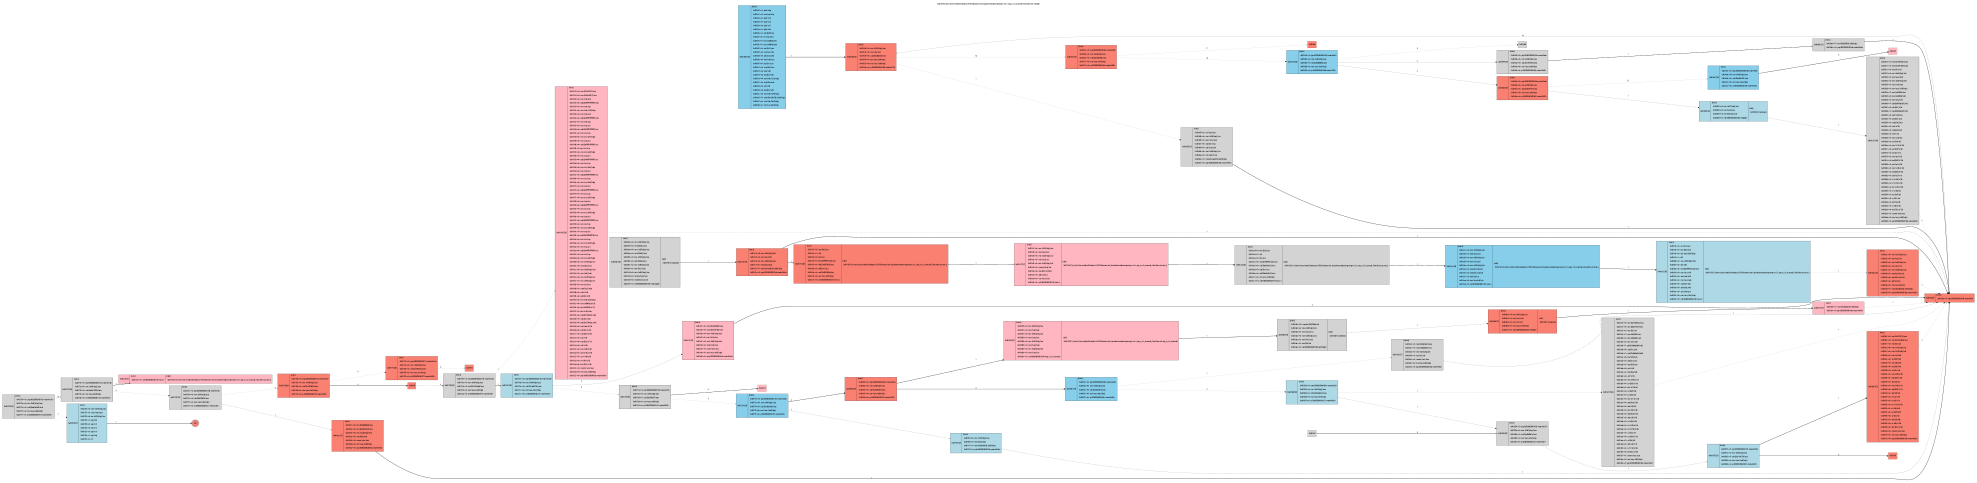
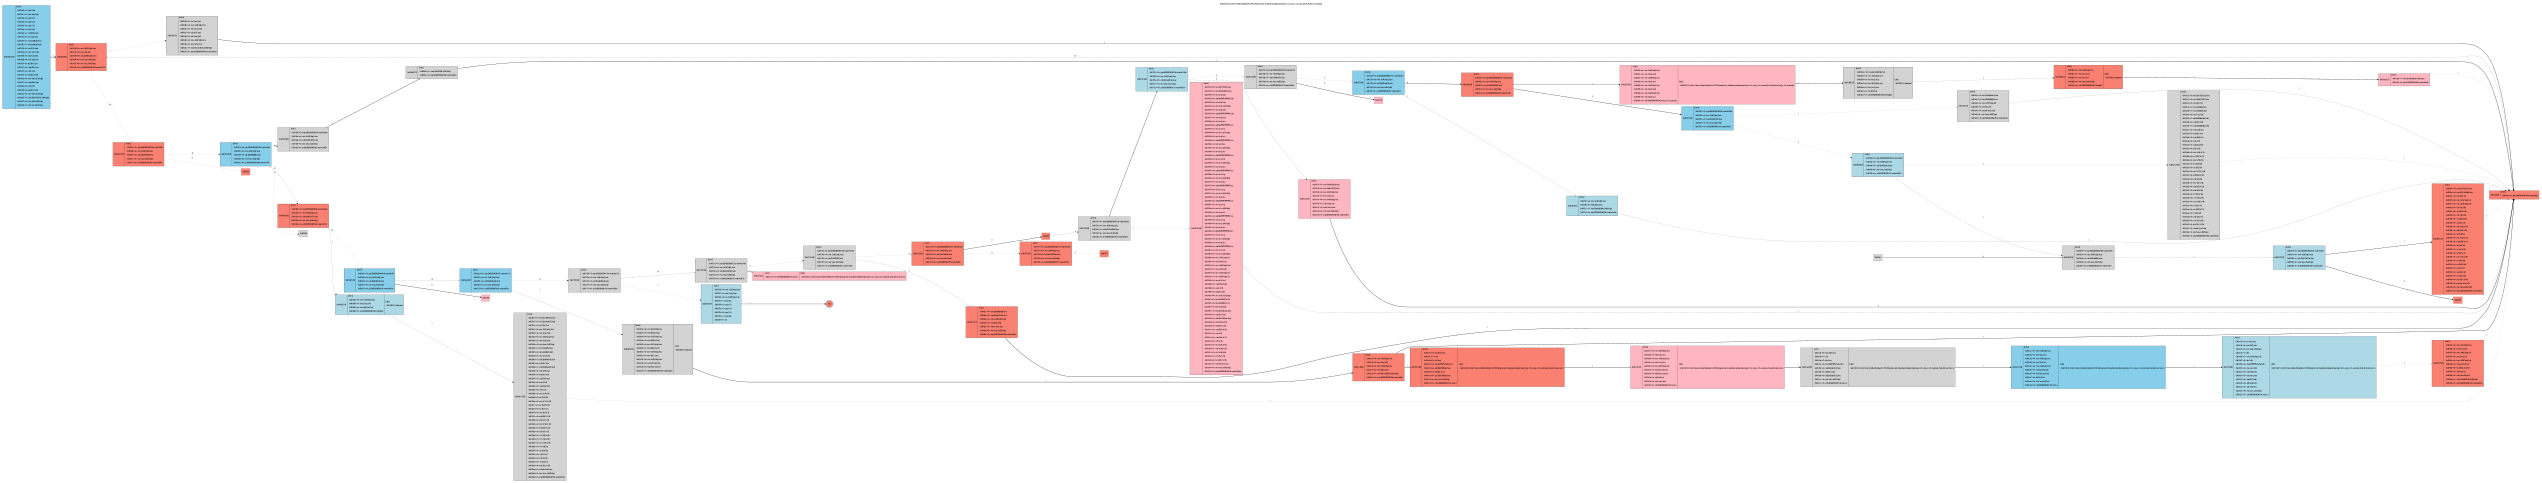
none -> (486, 280)
